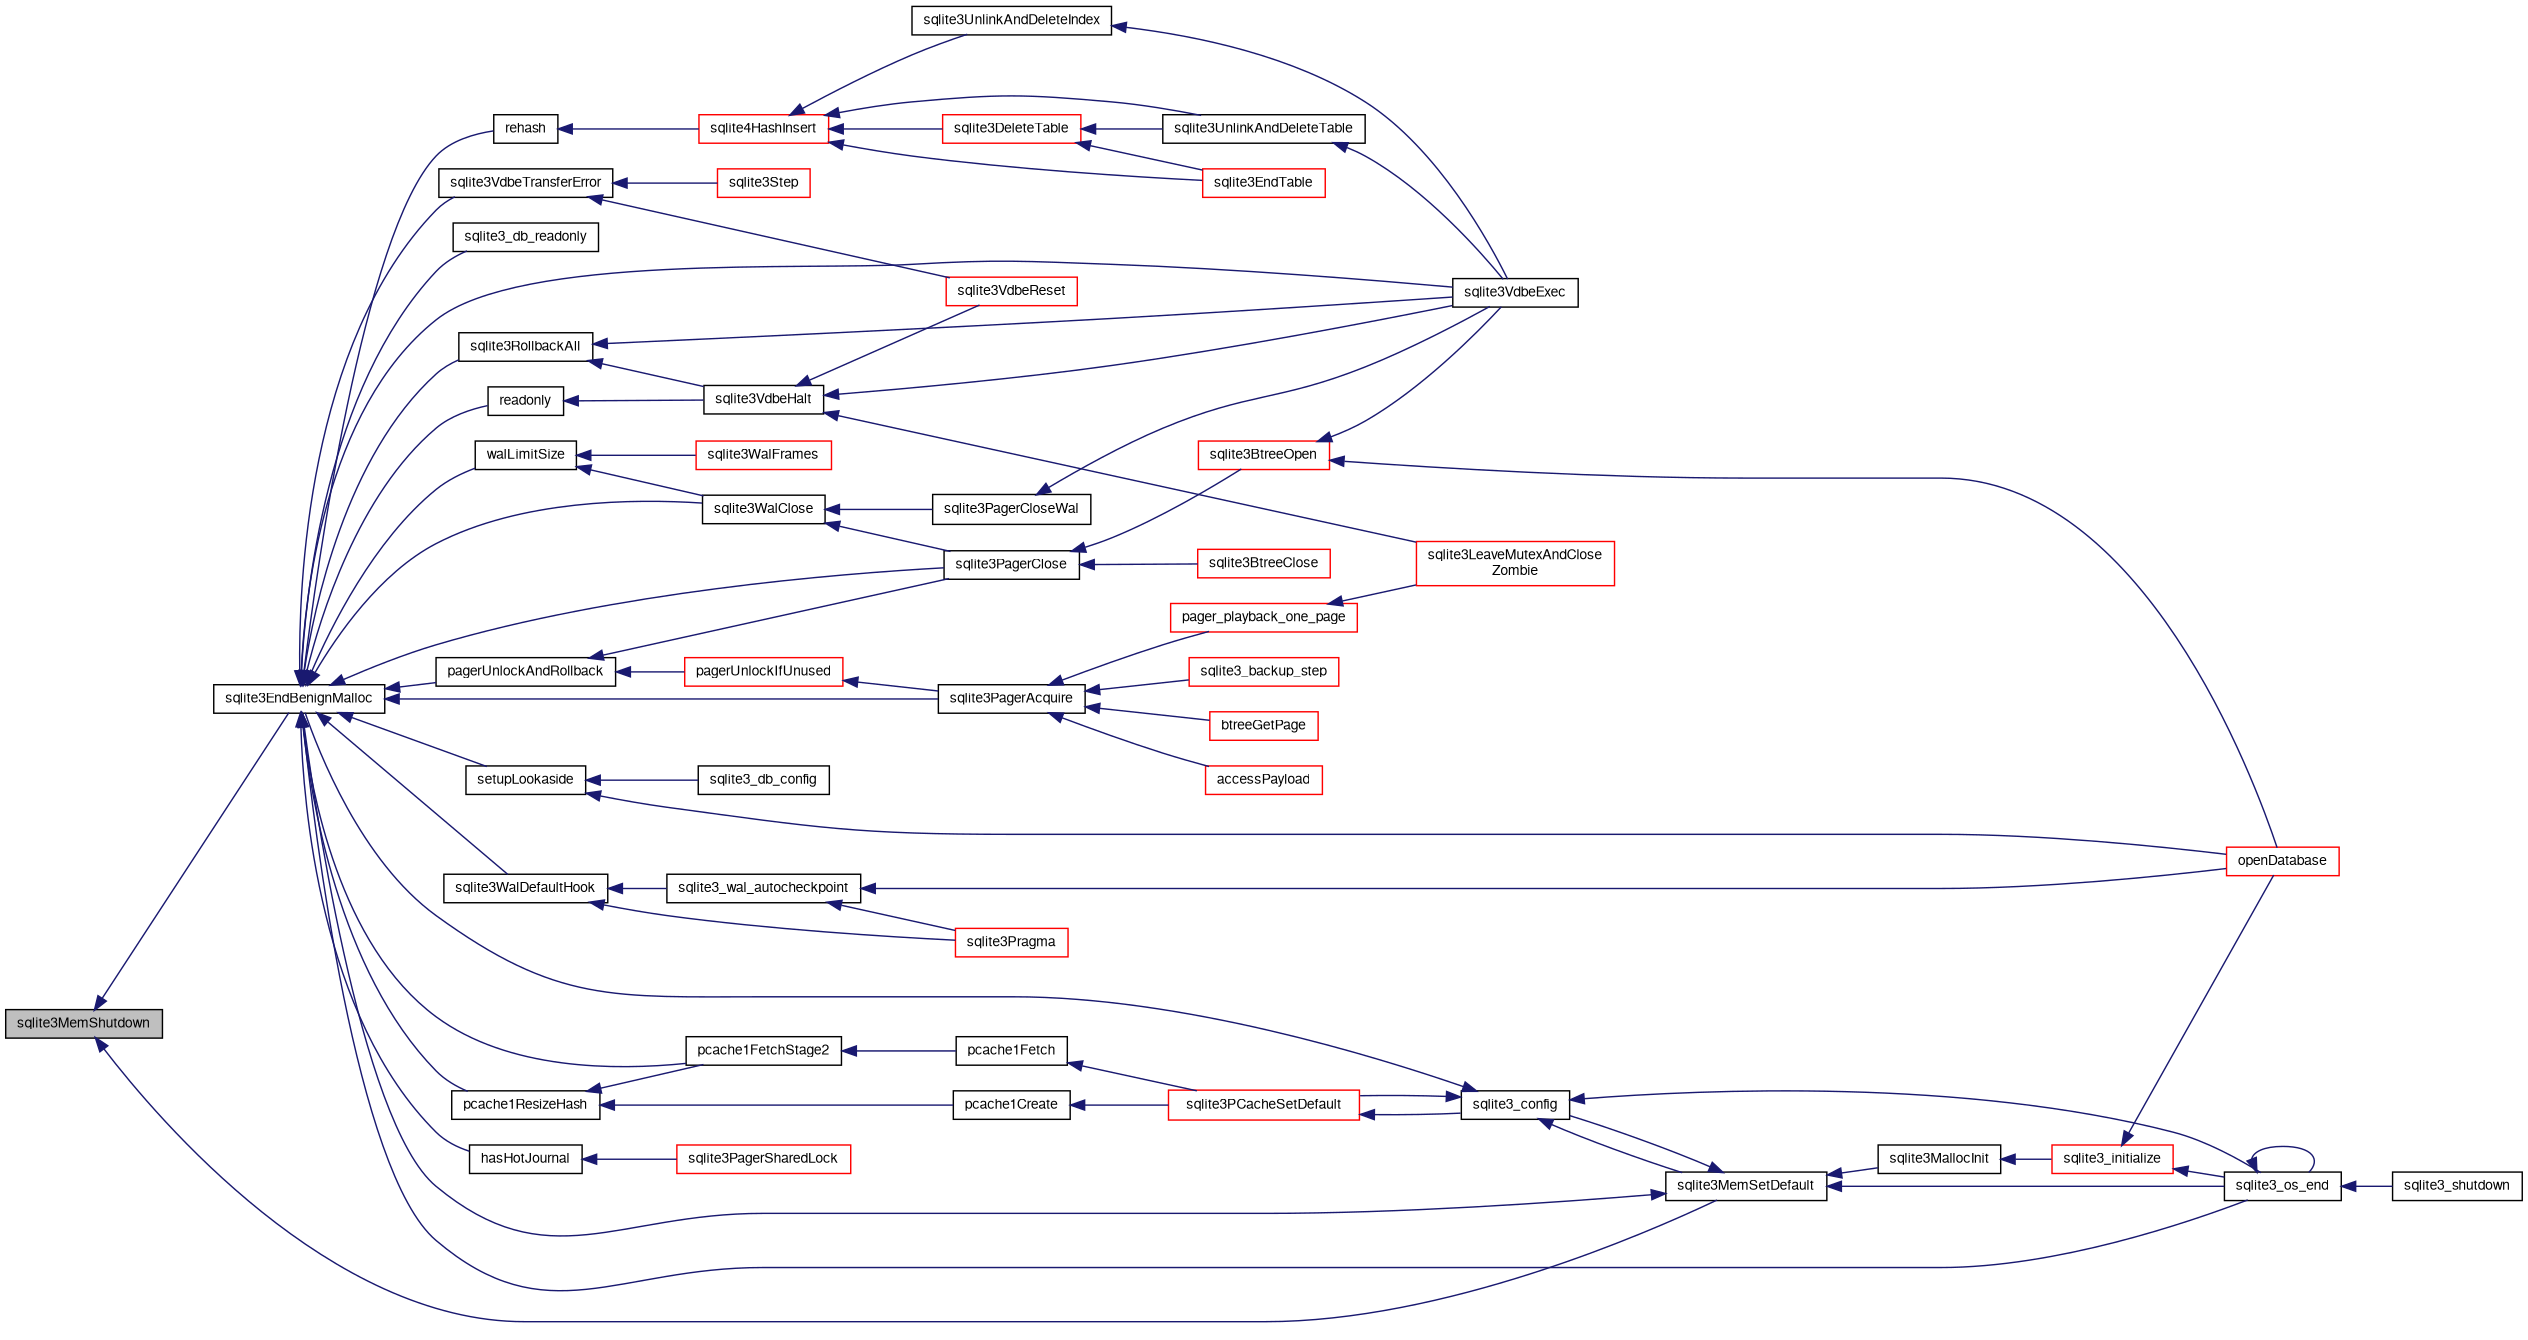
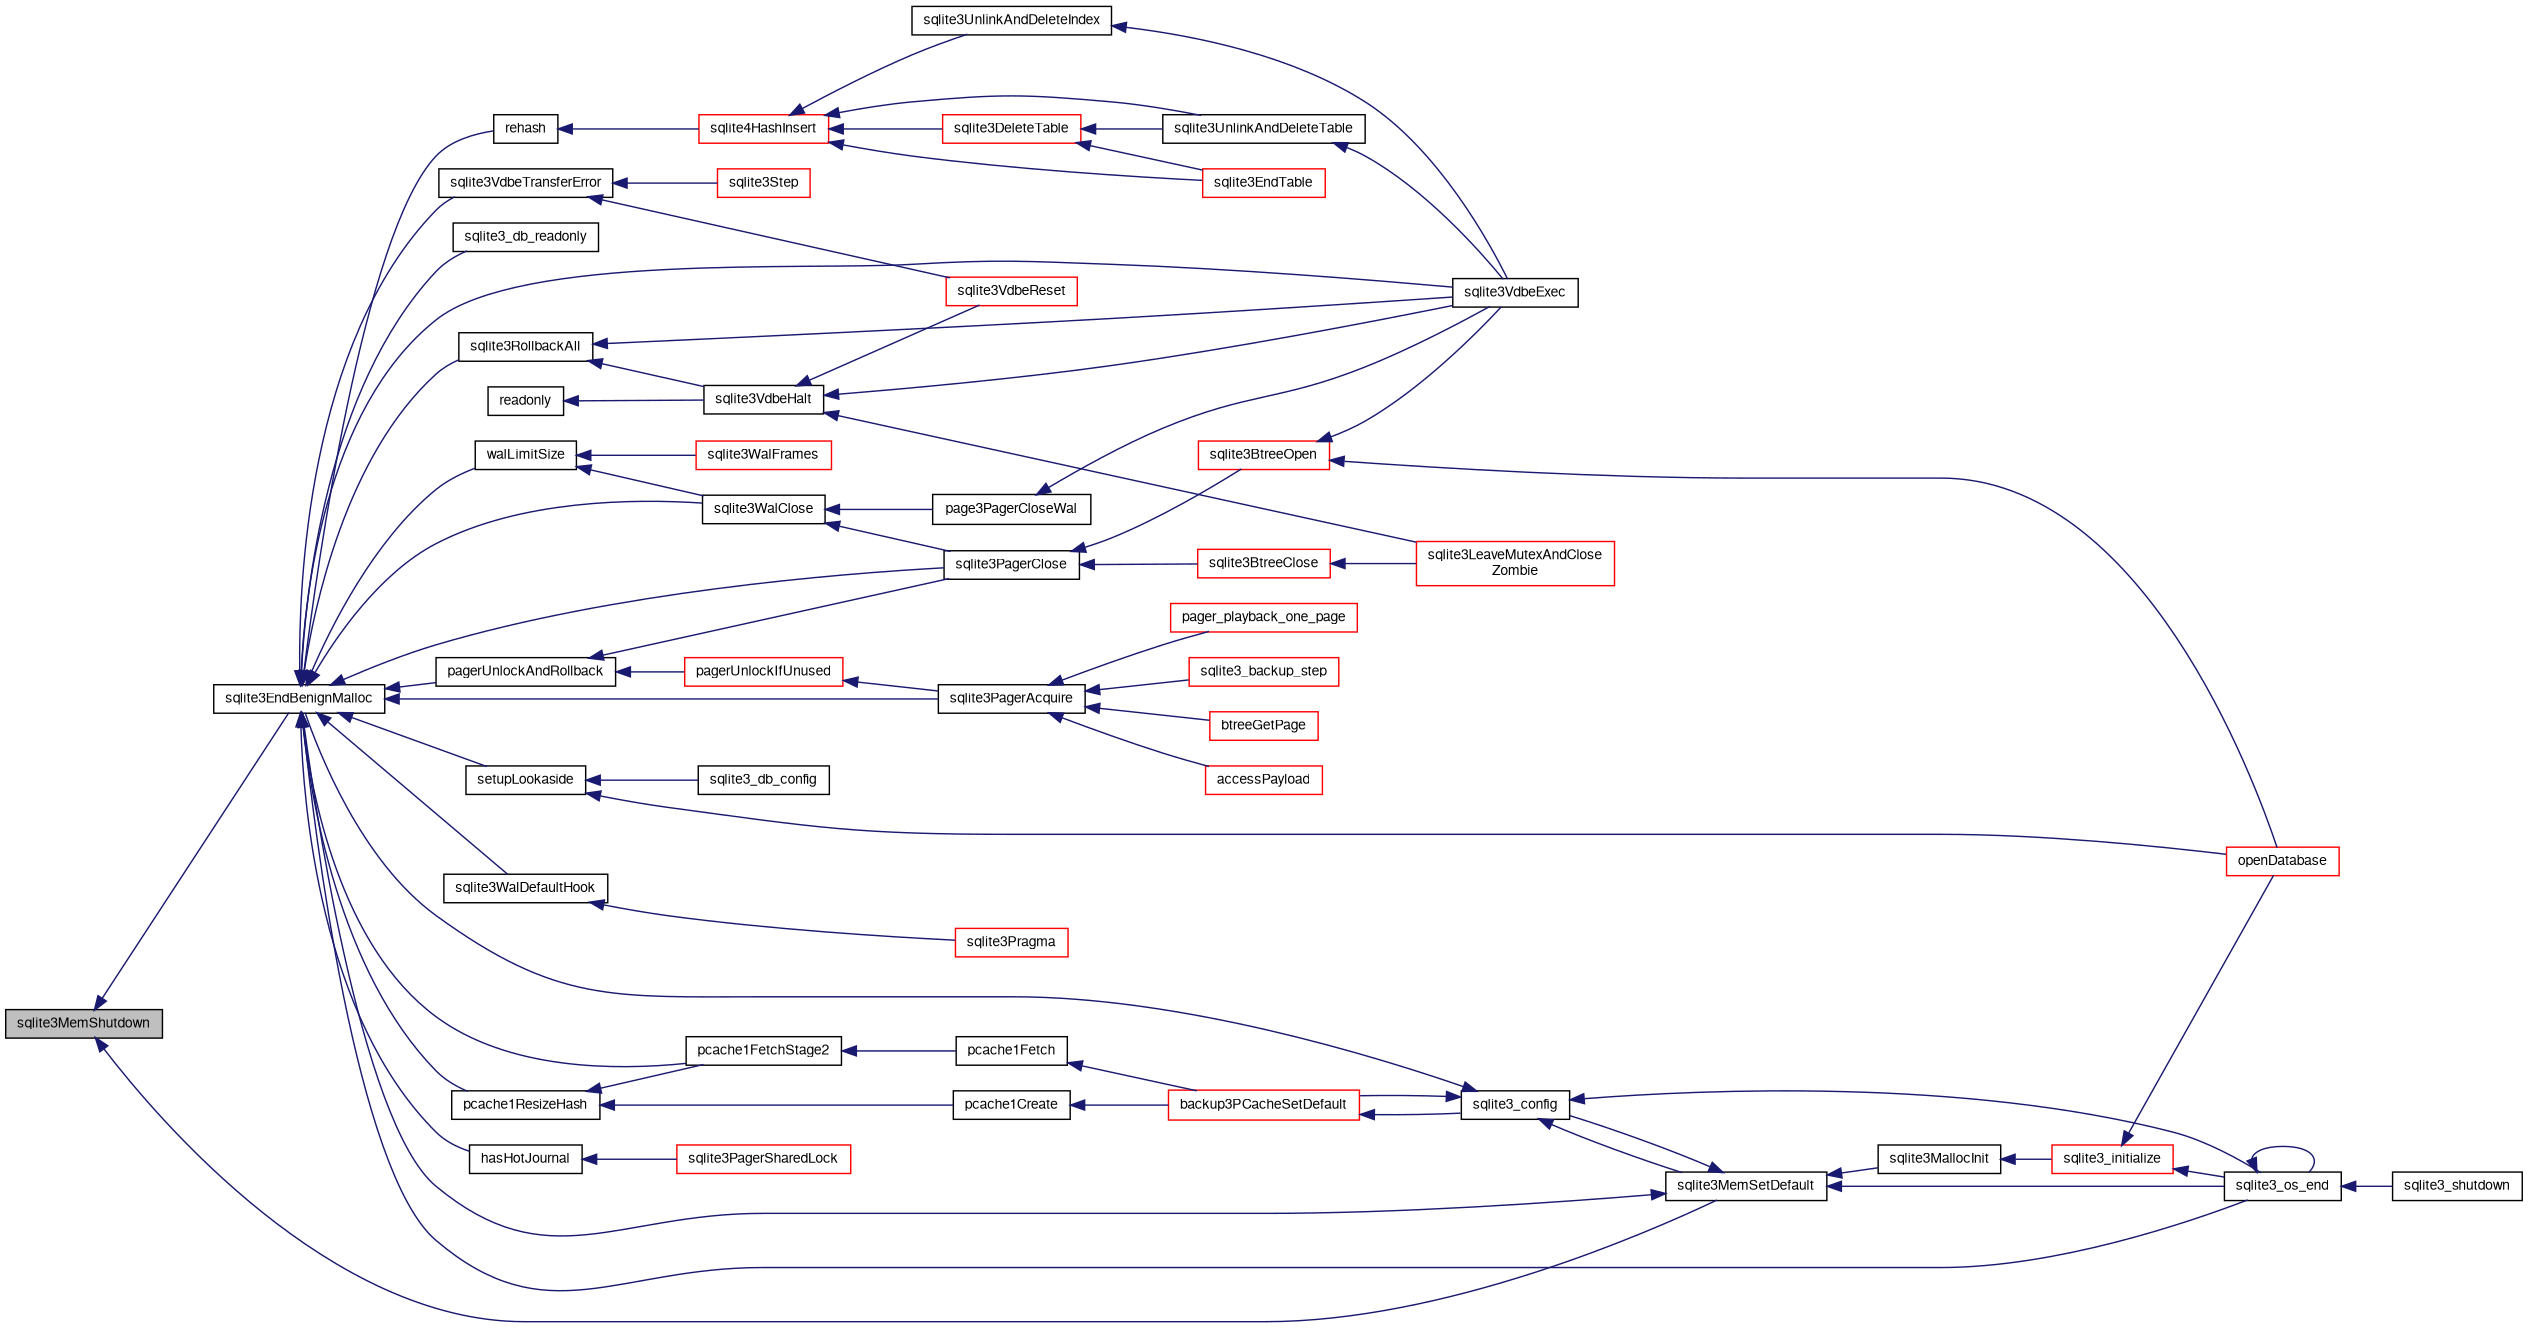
(1012, 509) -> (1012, 509)
(367, 515) -> none
(1379, 593) -> (1381, 564)
(764, 888) -> none
(1264, 1105) -> (1264, 1105)
